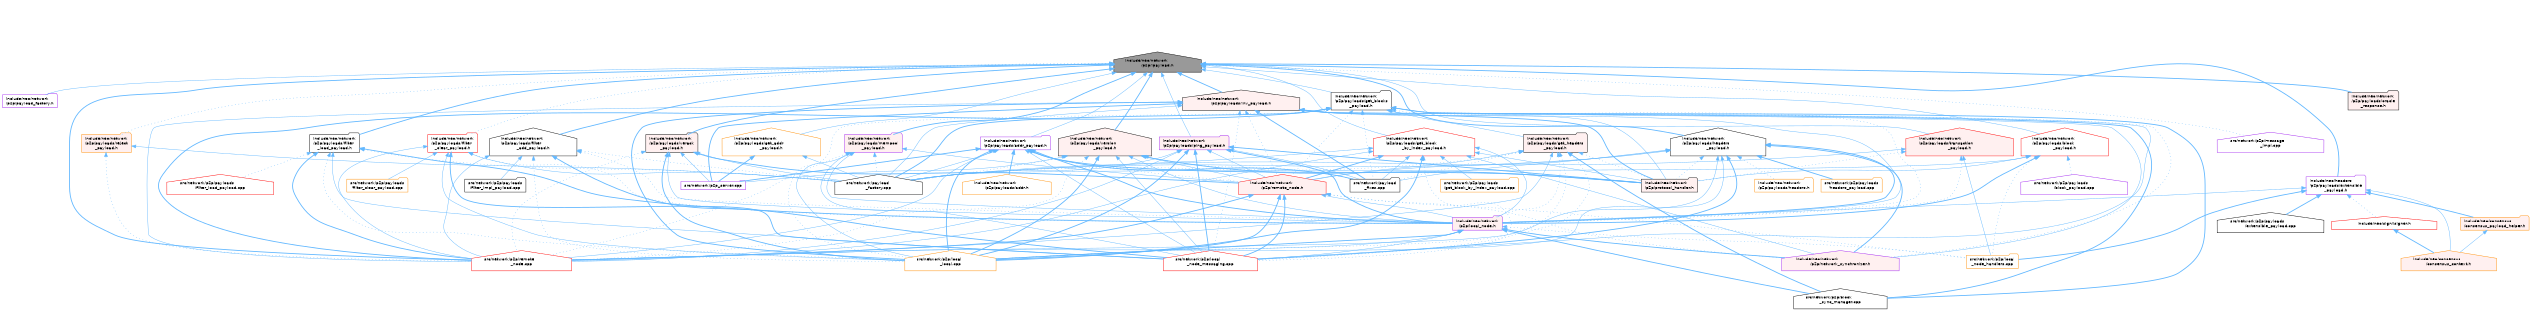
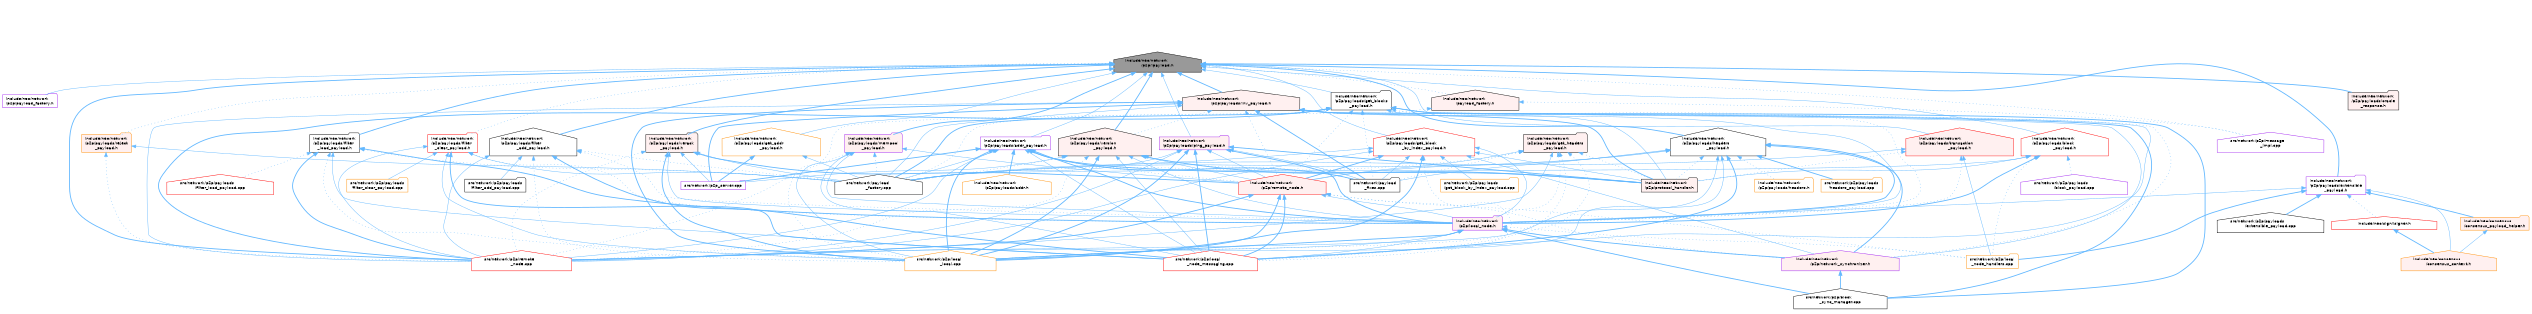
none -> (1475, 101)
(1478, 128) -> none
(495, 186) -> (495, 186)
(2336, 186) -> (2336, 186)
(1227, 187) -> (1171, 123)
(1693, 229) -> (1840, 282)
